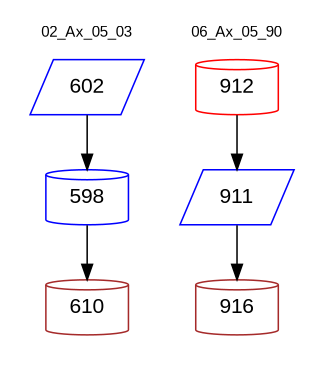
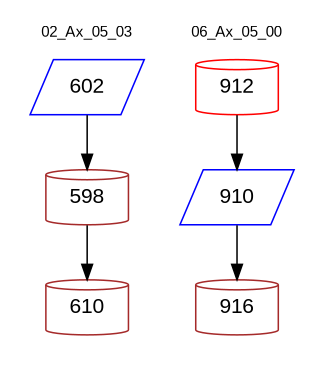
(237, 33) -> (237, 33)
(87, 197) -> (87, 197)
(237, 197) -> (237, 197)
